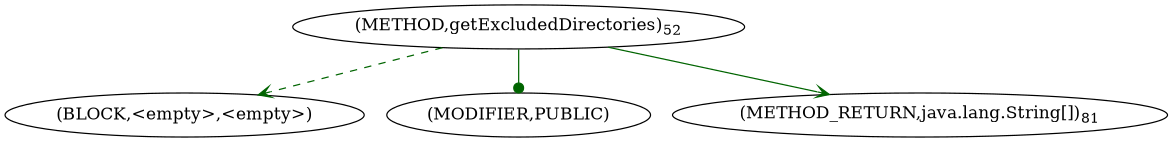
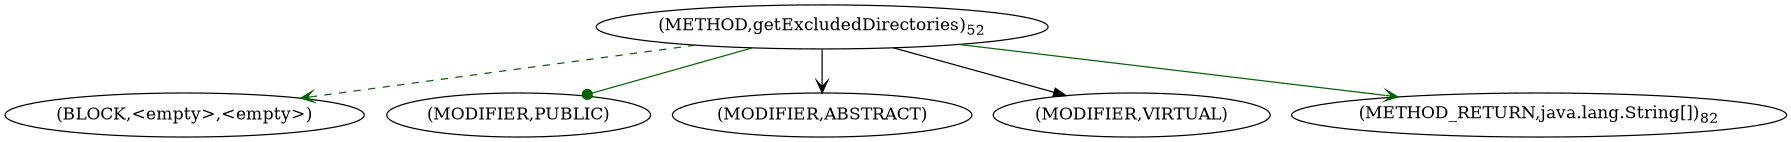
(1091, 113) -> (1710, 113)
none -> (822, 115)
none -> (1132, 115)
